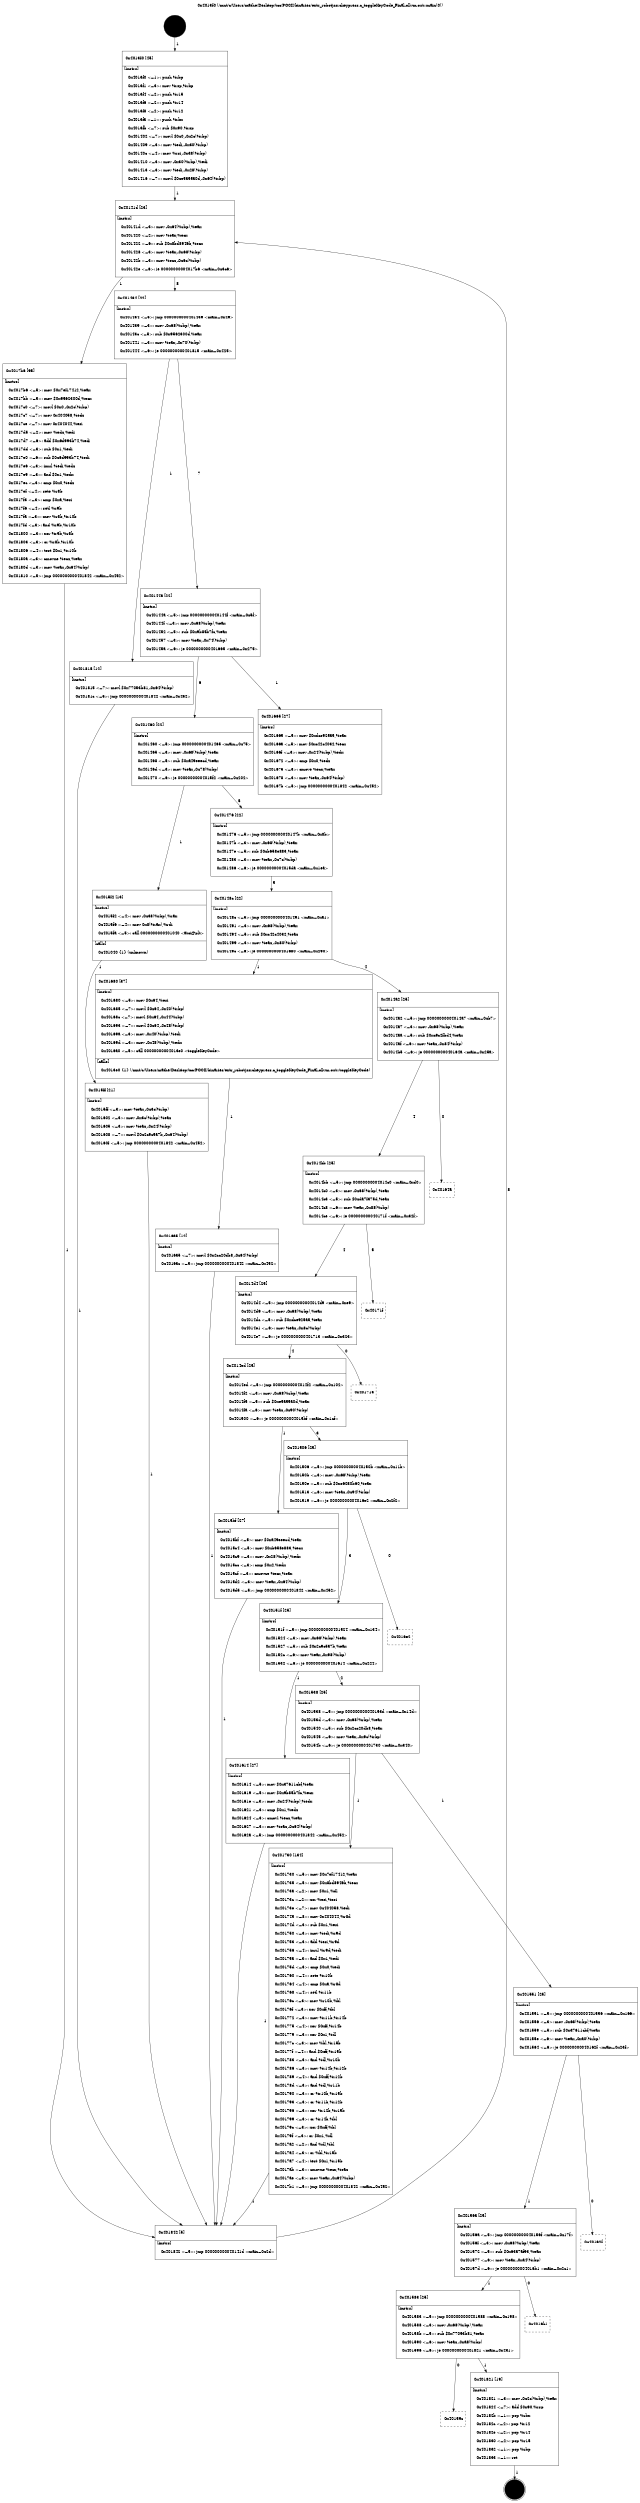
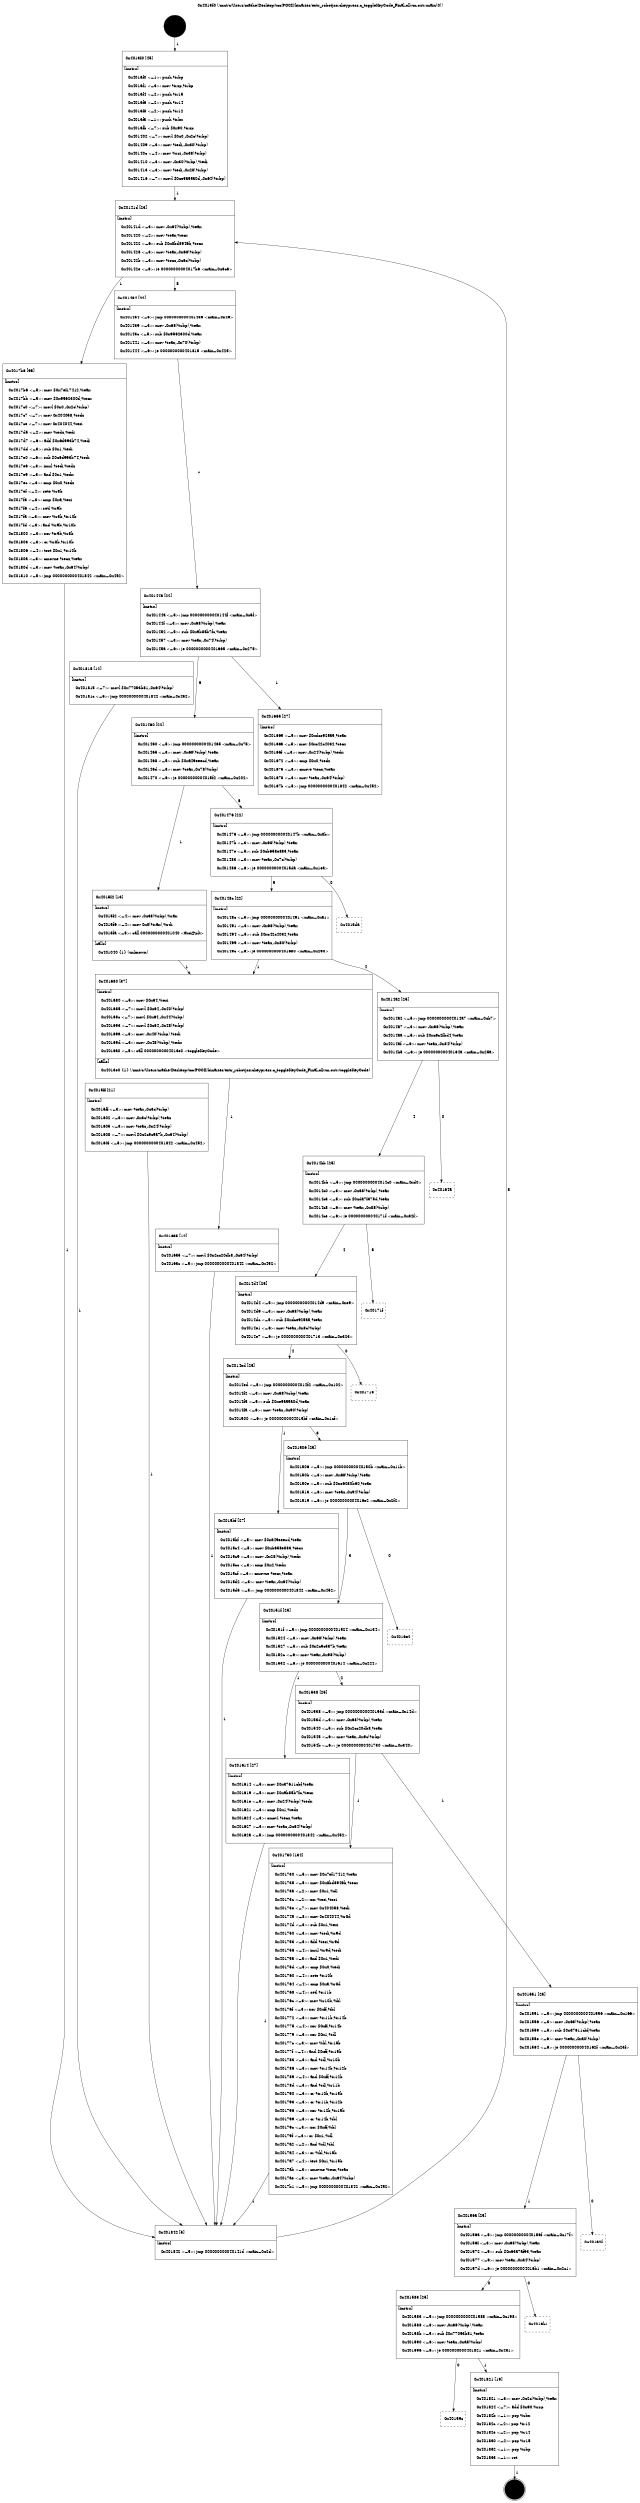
(147, 509) -> none
none -> (349, 925)
(85, 1019) -> (184, 966)
(489, 2283) -> (489, 2283)
